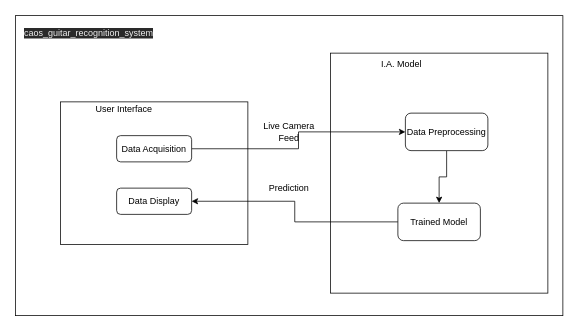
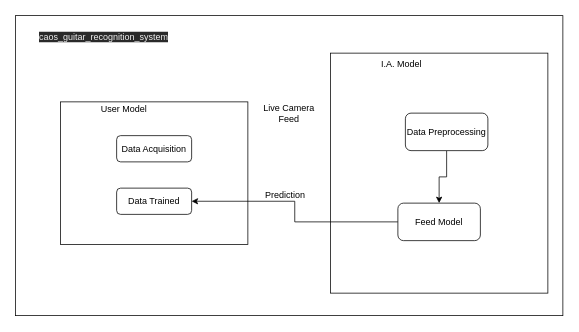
(94, 34) -> (109, 38)
(124, 109) -> (124, 109)
(289, 132) -> (289, 113)
(253, 149) -> none
(289, 188) -> (285, 195)
(154, 201) -> (154, 201)
(439, 222) -> (439, 222)
